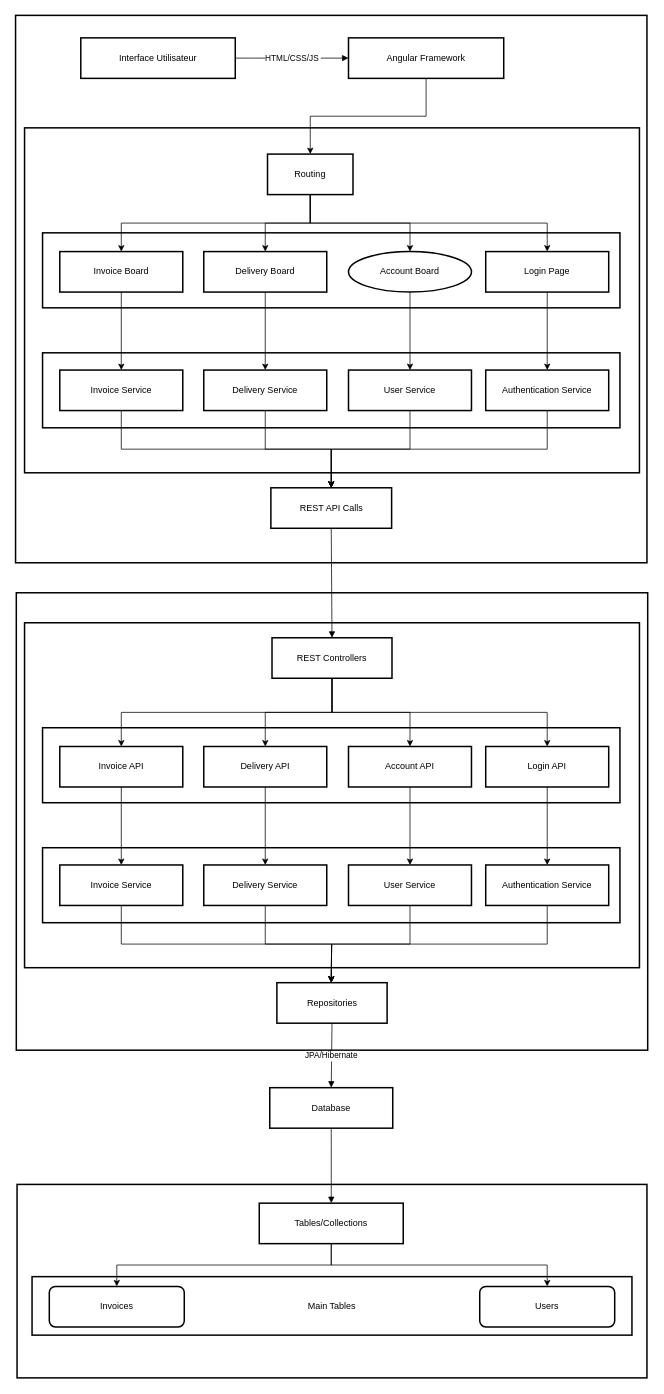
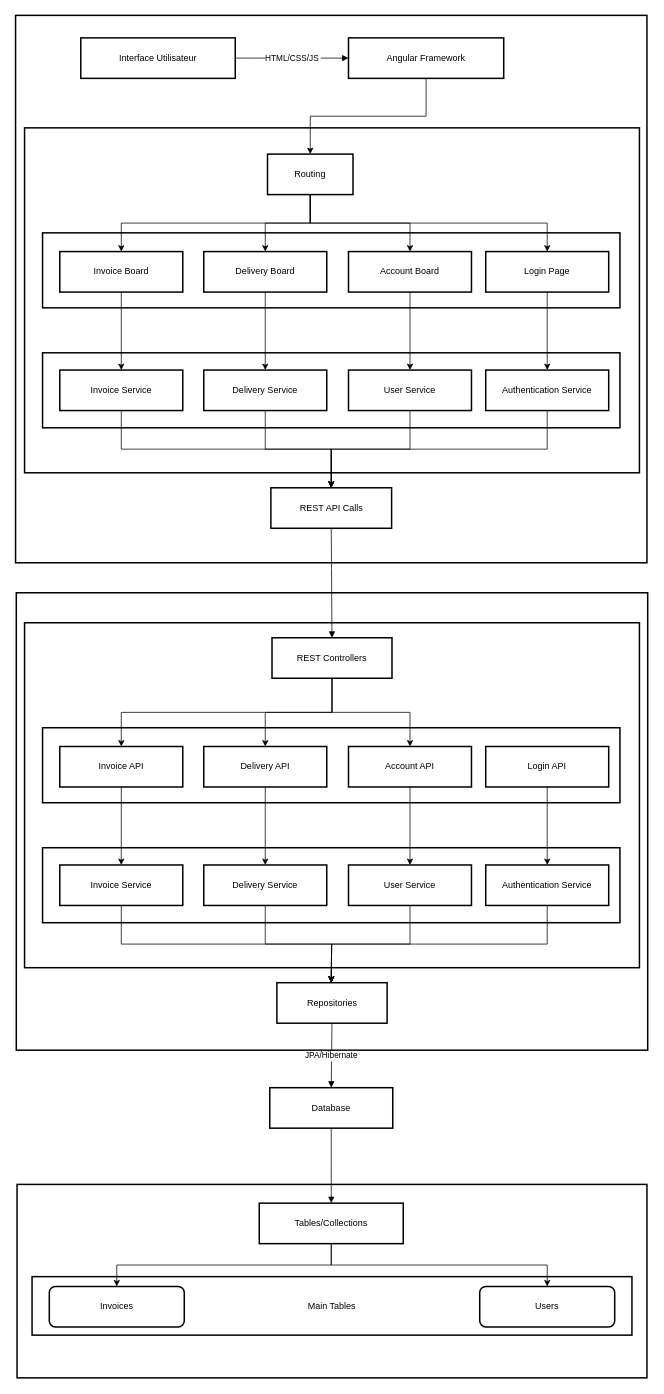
(410, 272) -> (410, 272)
(493, 713) -> none
